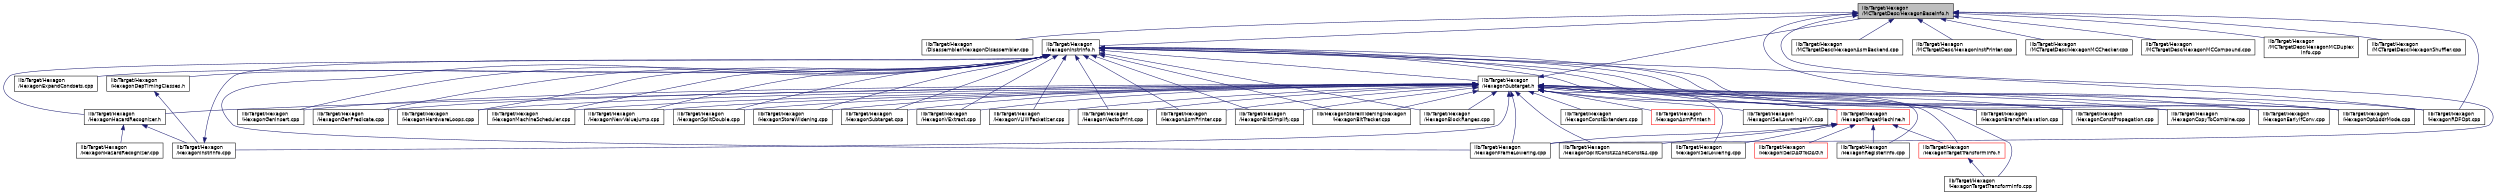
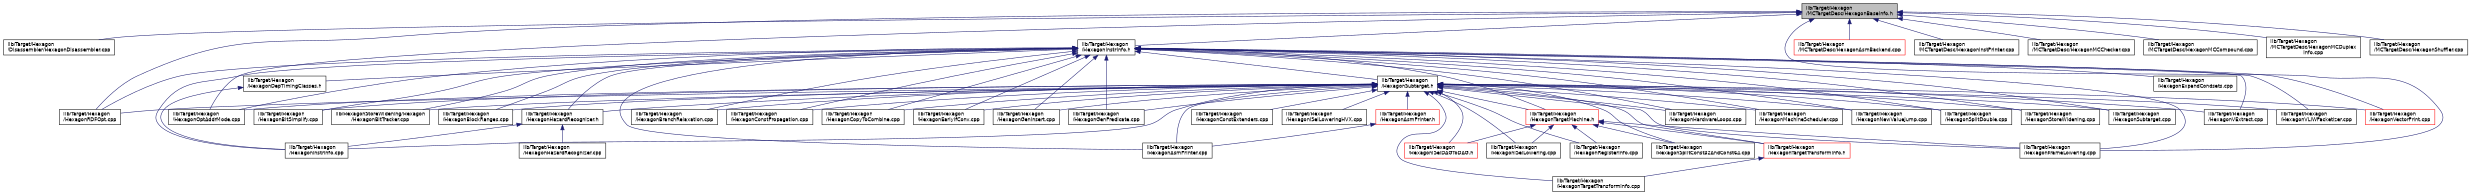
(1702, 46) -> (1463, 115)
(1847, 47) -> (1850, 47)
(606, 60) -> (349, 66)
(1113, 117) -> (2400, 117)
none -> (1291, 136)
